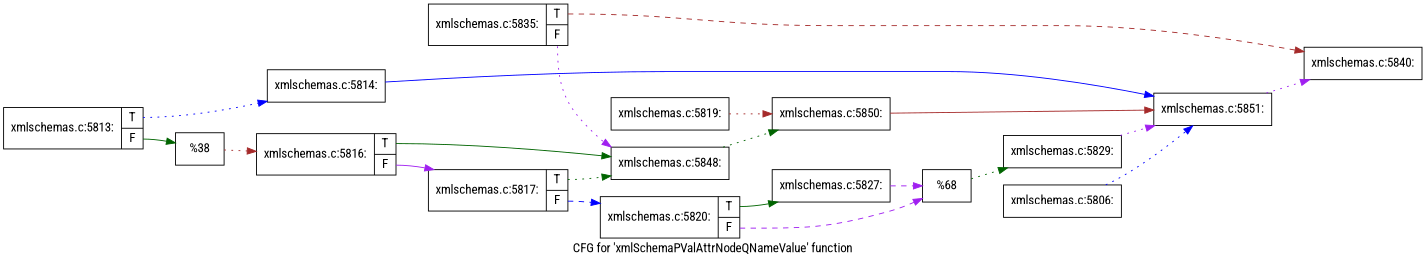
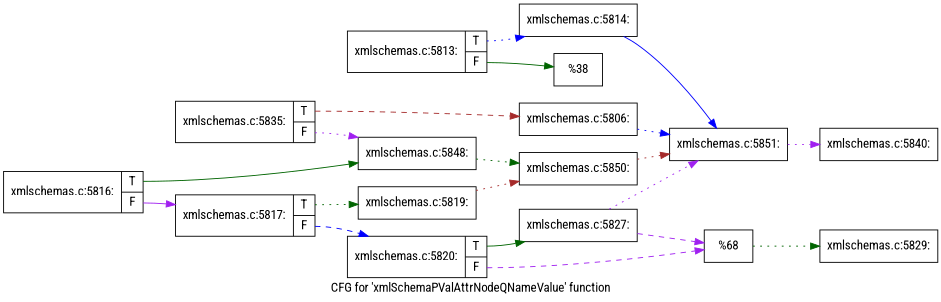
(932, 26) -> (413, 113)
(1017, 112) -> (649, 157)
(1133, 132) -> (650, 187)
(236, 150) -> none
(585, 179) -> (332, 205)
